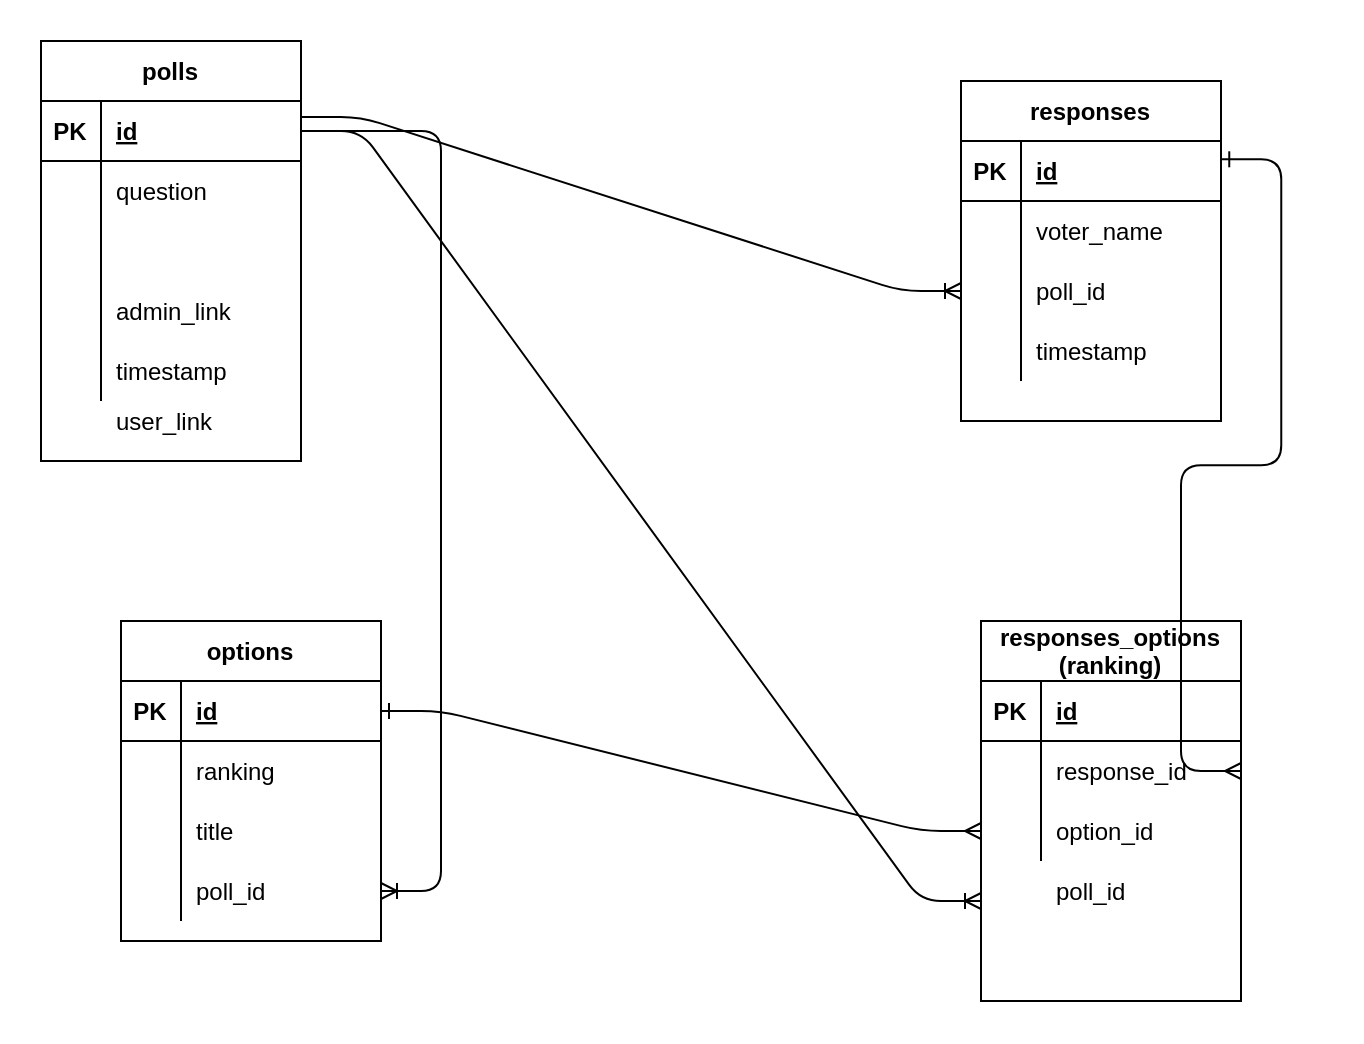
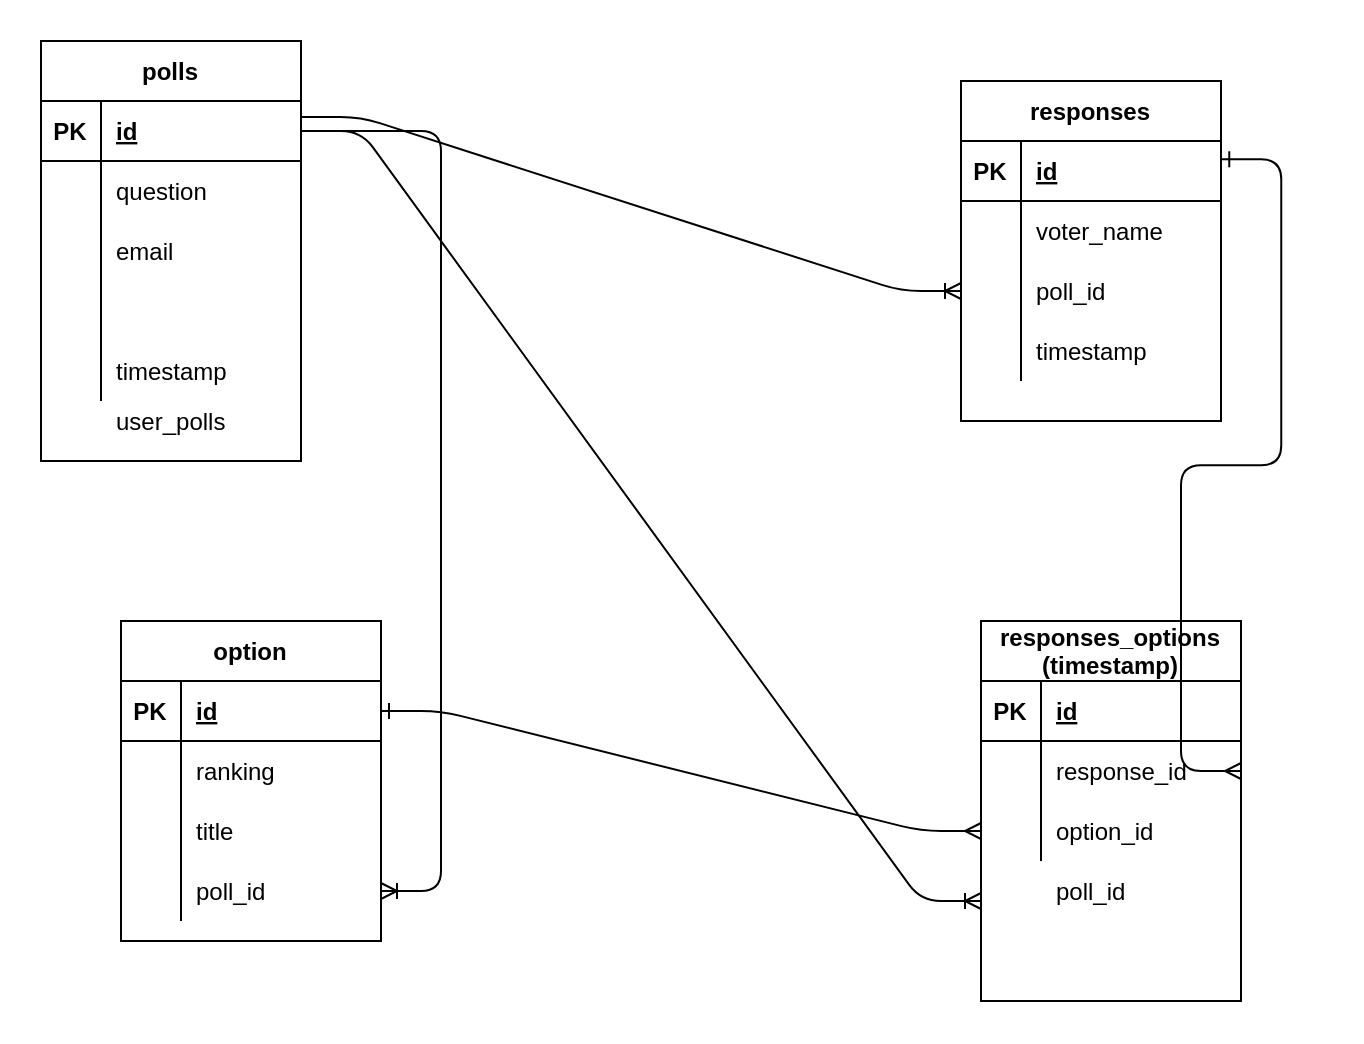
none -> (201, 251)
(201, 311) -> none
(170, 422) -> (177, 422)
(1110, 638) -> (1110, 638)
(250, 652) -> (250, 652)
